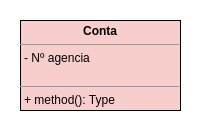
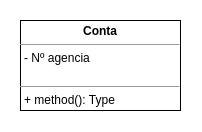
(101, 66) -> (101, 66)
